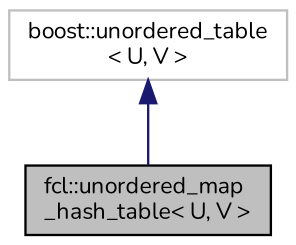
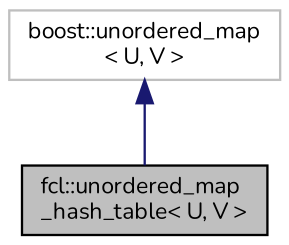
(148, 45) -> (145, 45)
